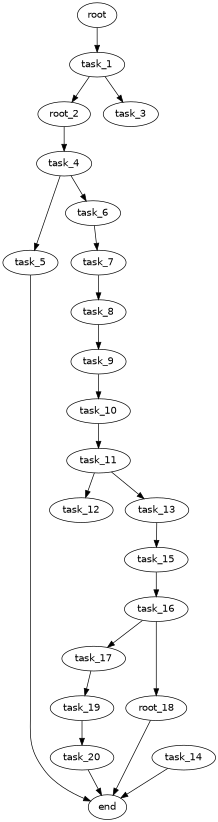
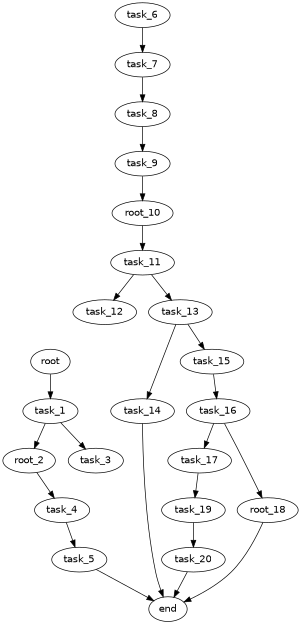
(77, 185) -> none
none -> (163, 358)
(99, 411) -> (143, 213)
